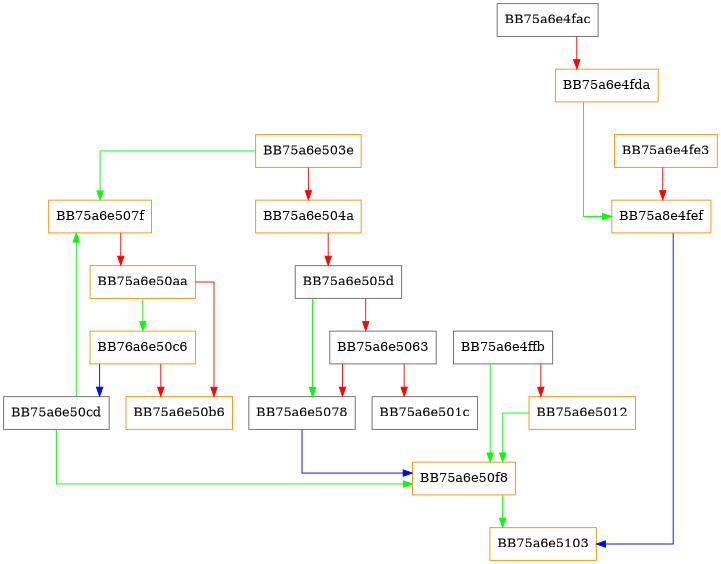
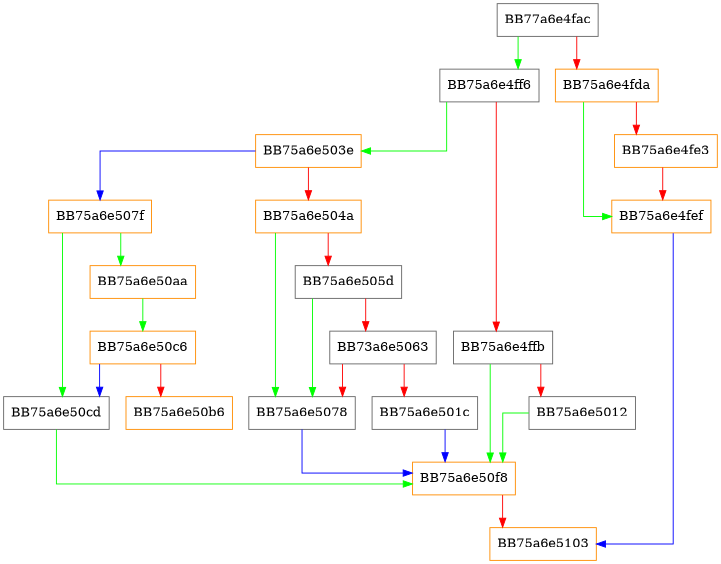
(548, 20) -> (548, 20)
none -> (489, 86)
none -> (636, 114)
(158, 151) -> (158, 151)
(661, 217) -> (661, 217)
(121, 245) -> (121, 245)
none -> (275, 310)
(76, 319) -> (62, 310)
(214, 326) -> none
(143, 348) -> (143, 348)
(383, 348) -> (383, 348)
(582, 413) -> (582, 413)
none -> (445, 441)
(503, 507) -> (503, 507)
